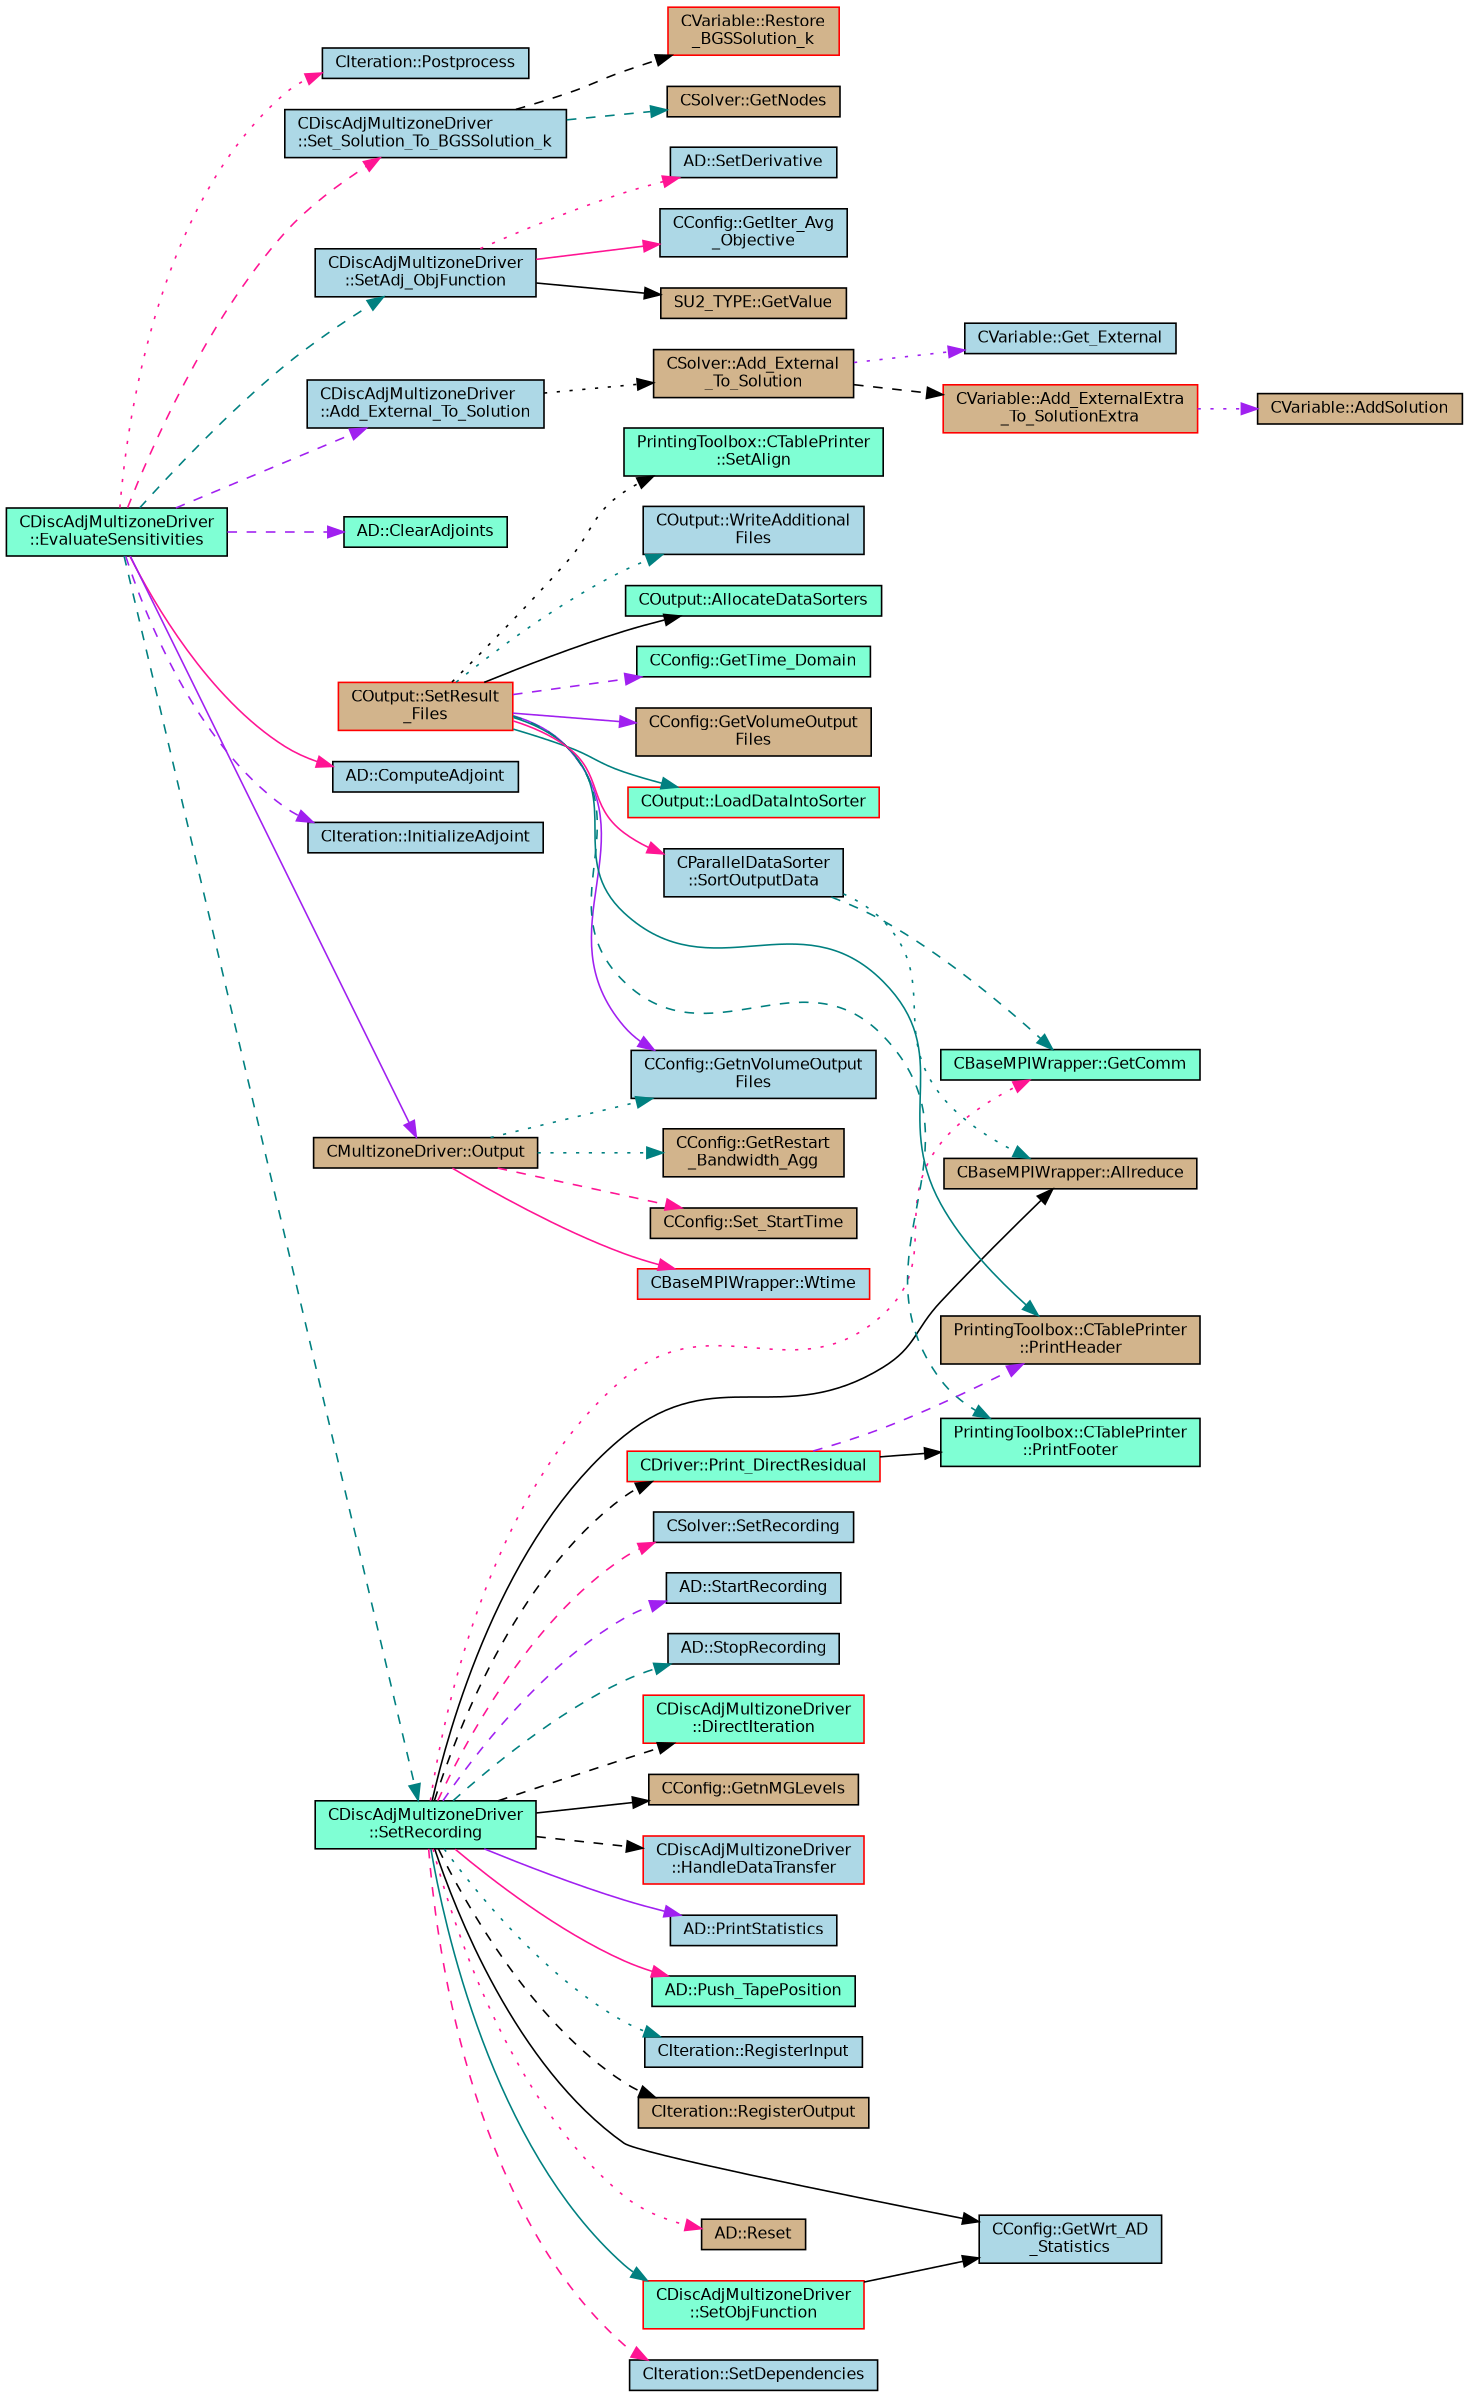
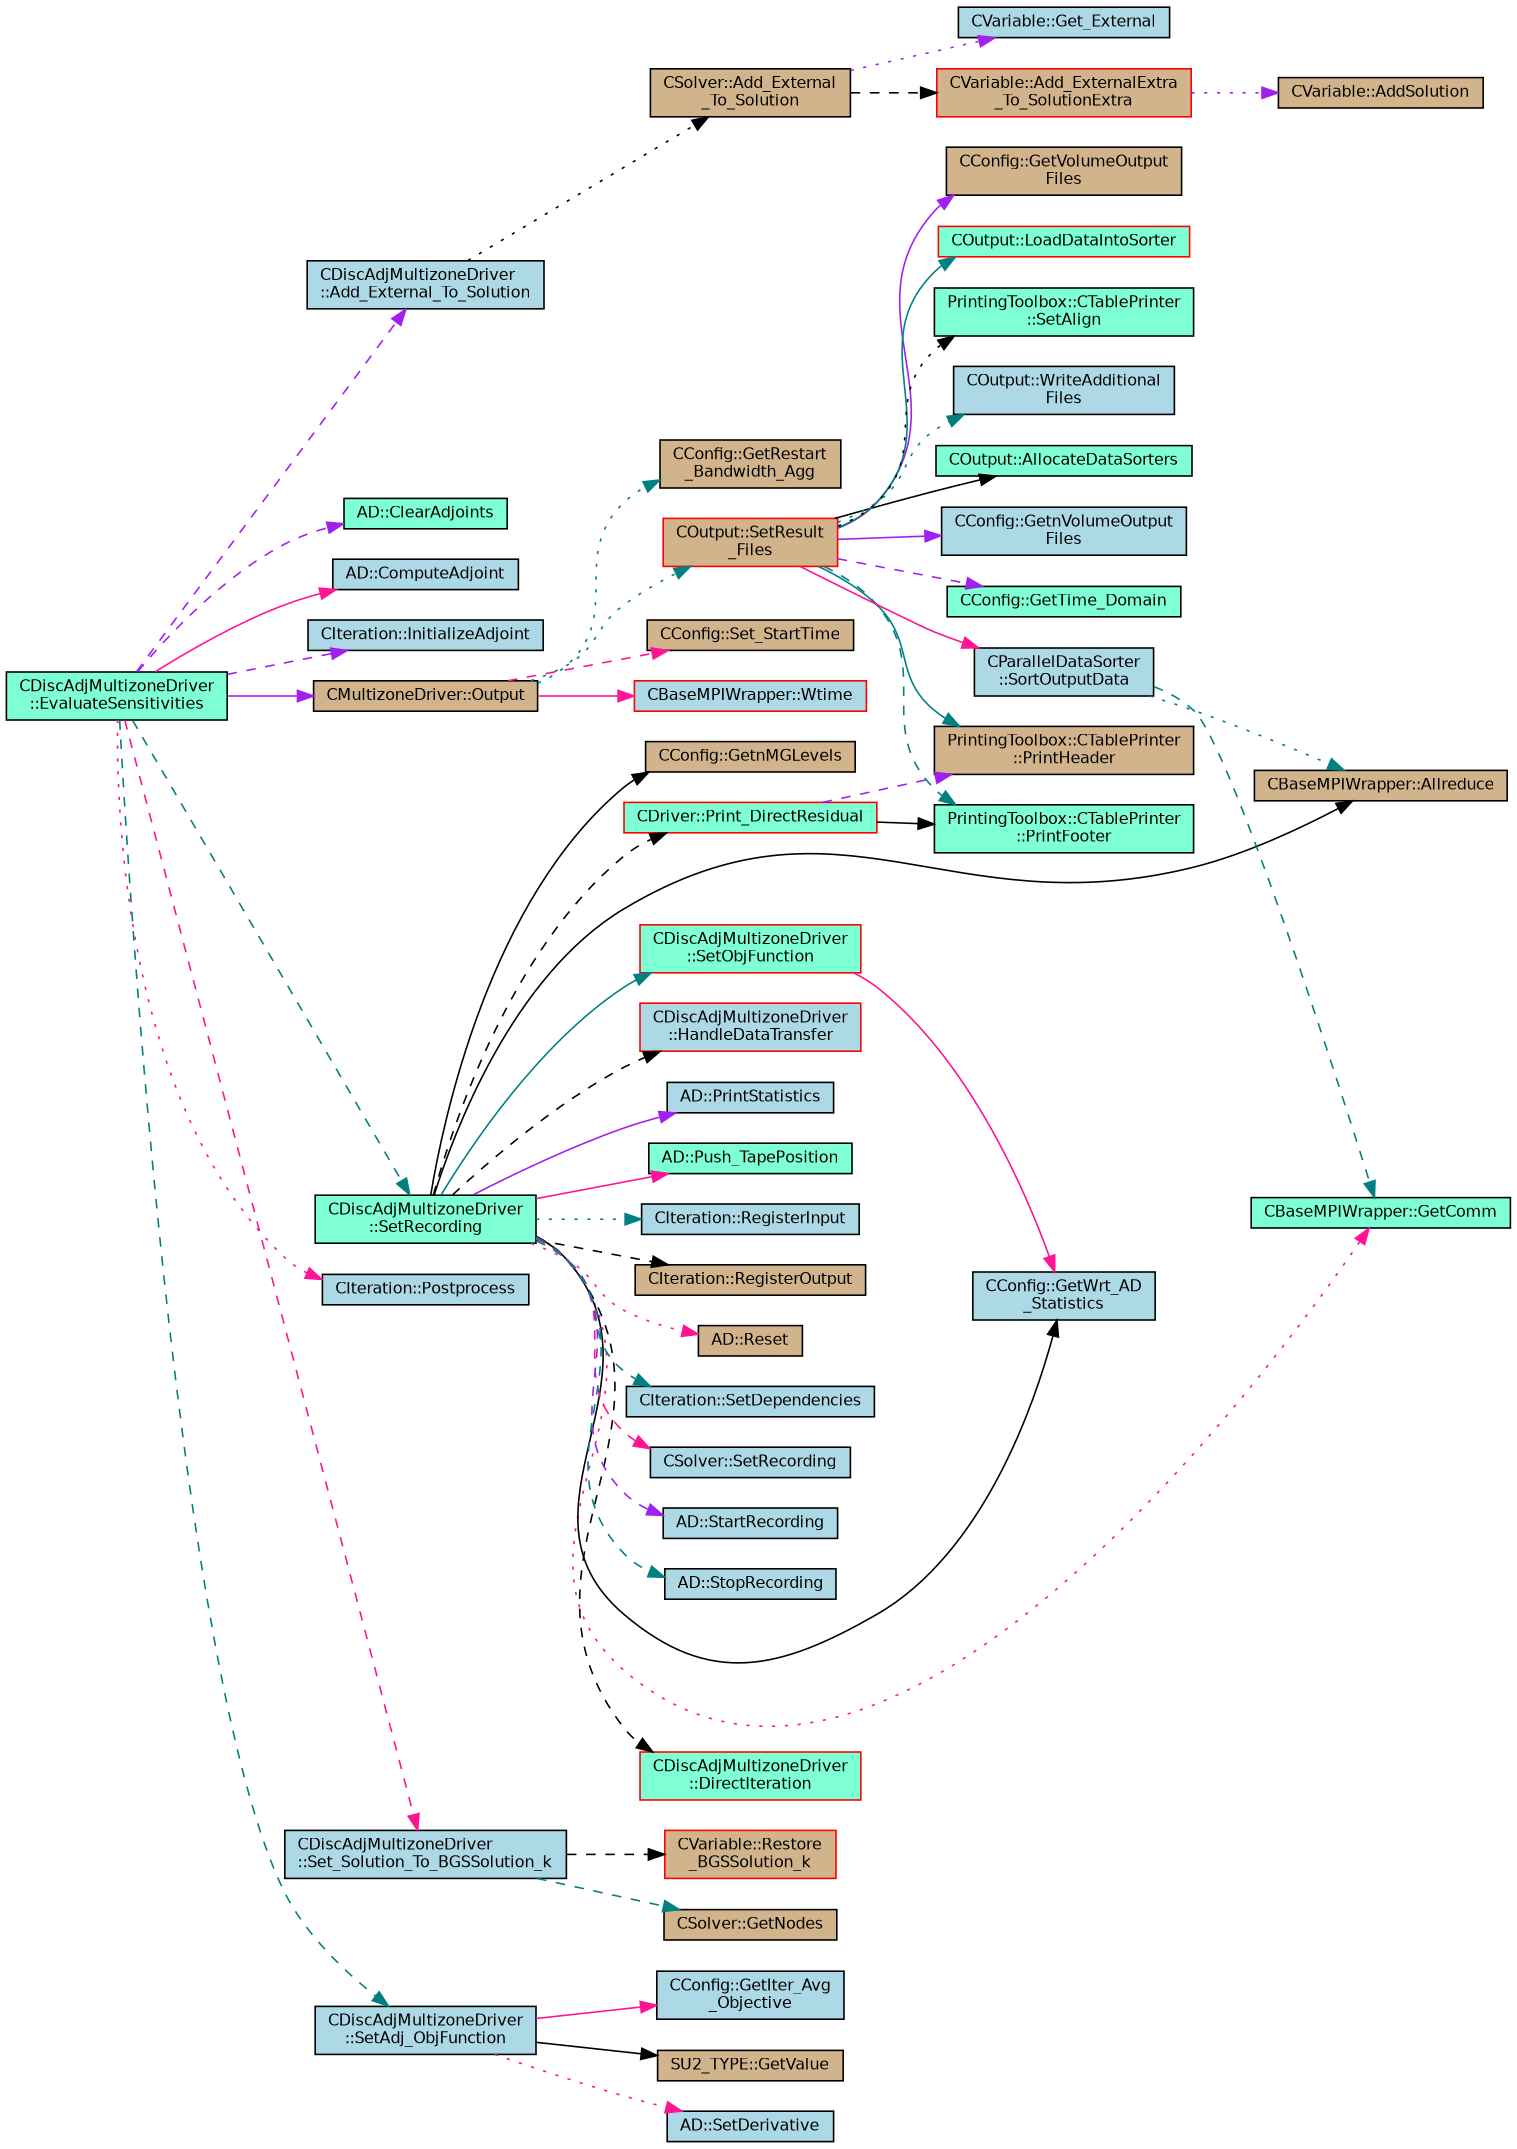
(564, 1120) -> (602, 627)
(485, 2120) -> (593, 1305)
(914, 2272) -> (973, 1099)
